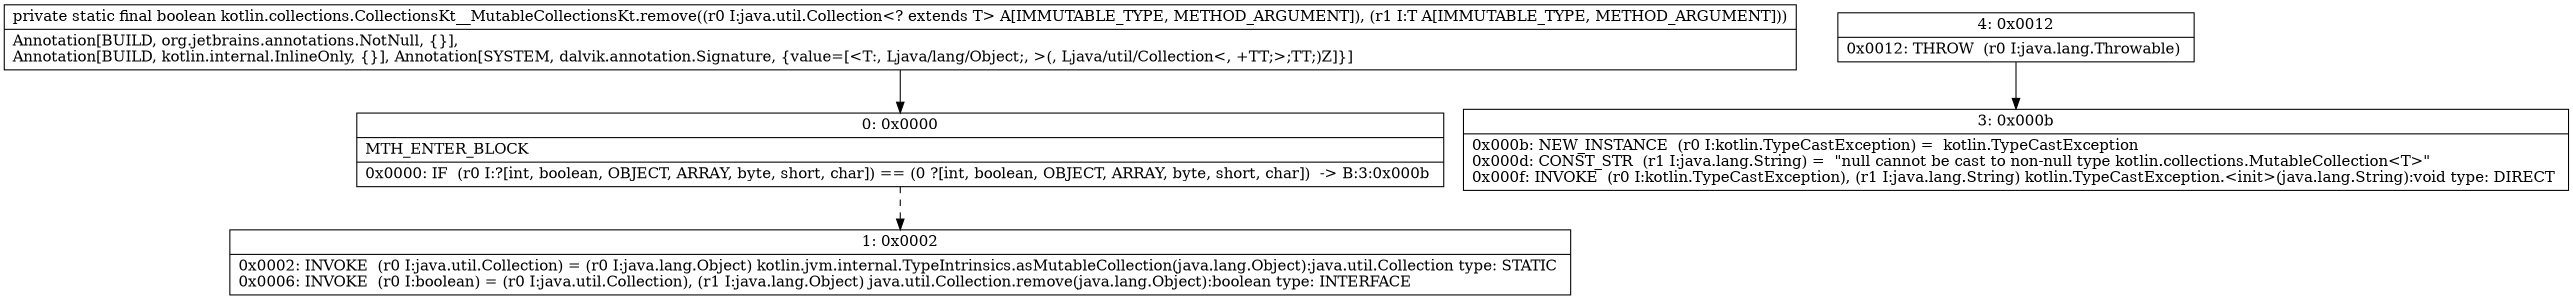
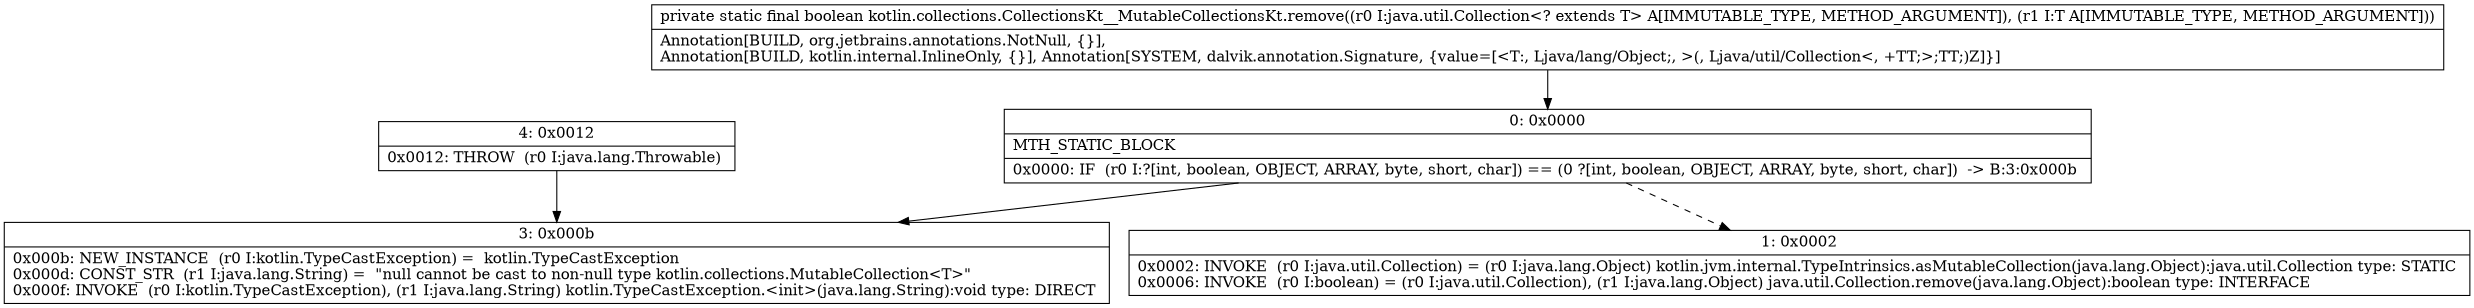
(447, 149) -> (1094, 146)
none -> (1074, 202)
